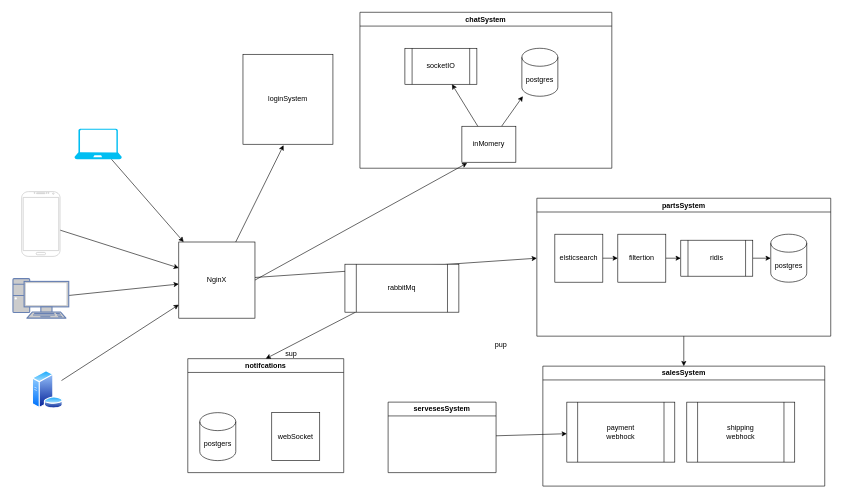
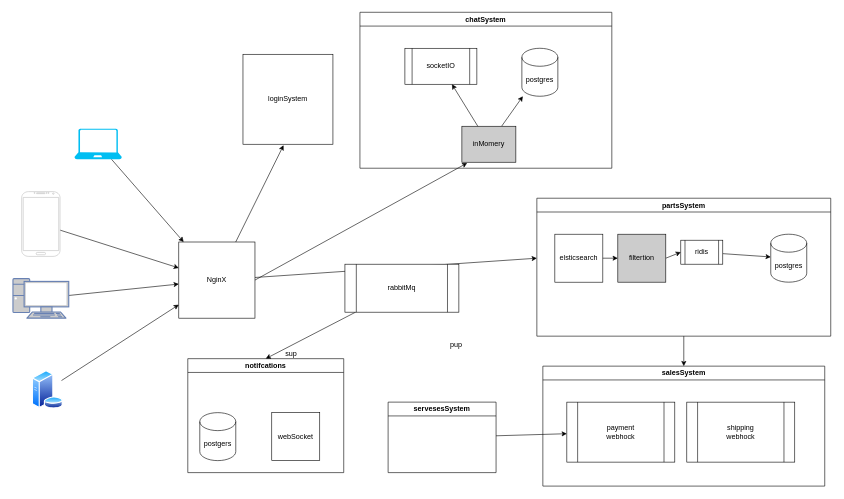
(489, 144) -> (489, 144)
(642, 258) -> (642, 258)
(717, 258) -> (702, 252)
(501, 345) -> (456, 345)
